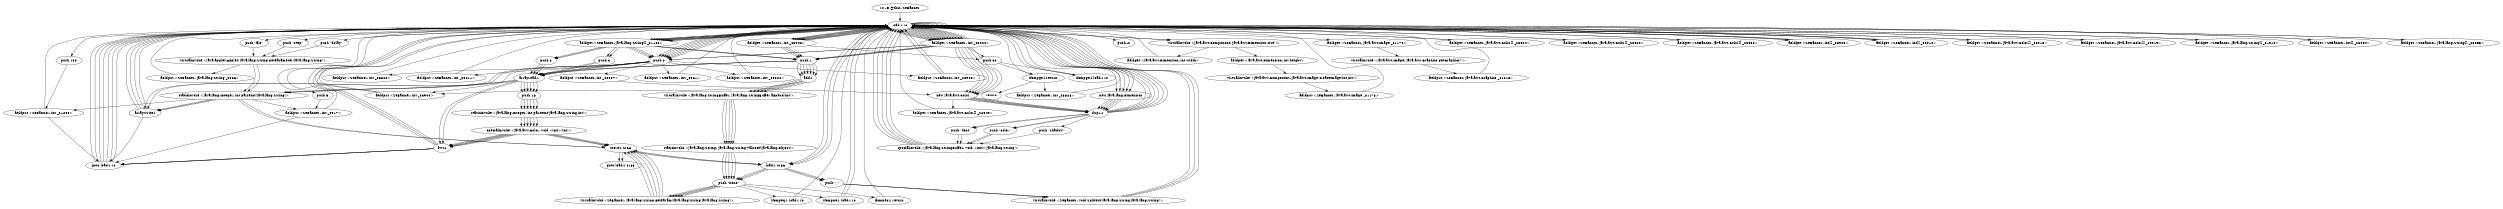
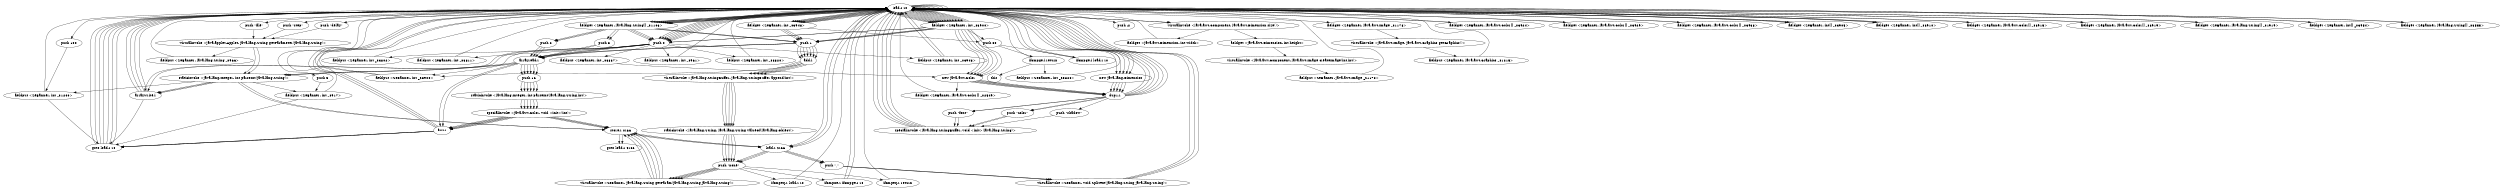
(900, 8) -> none
(991, 96) -> (994, 78)
(840, 201) -> (844, 183)
